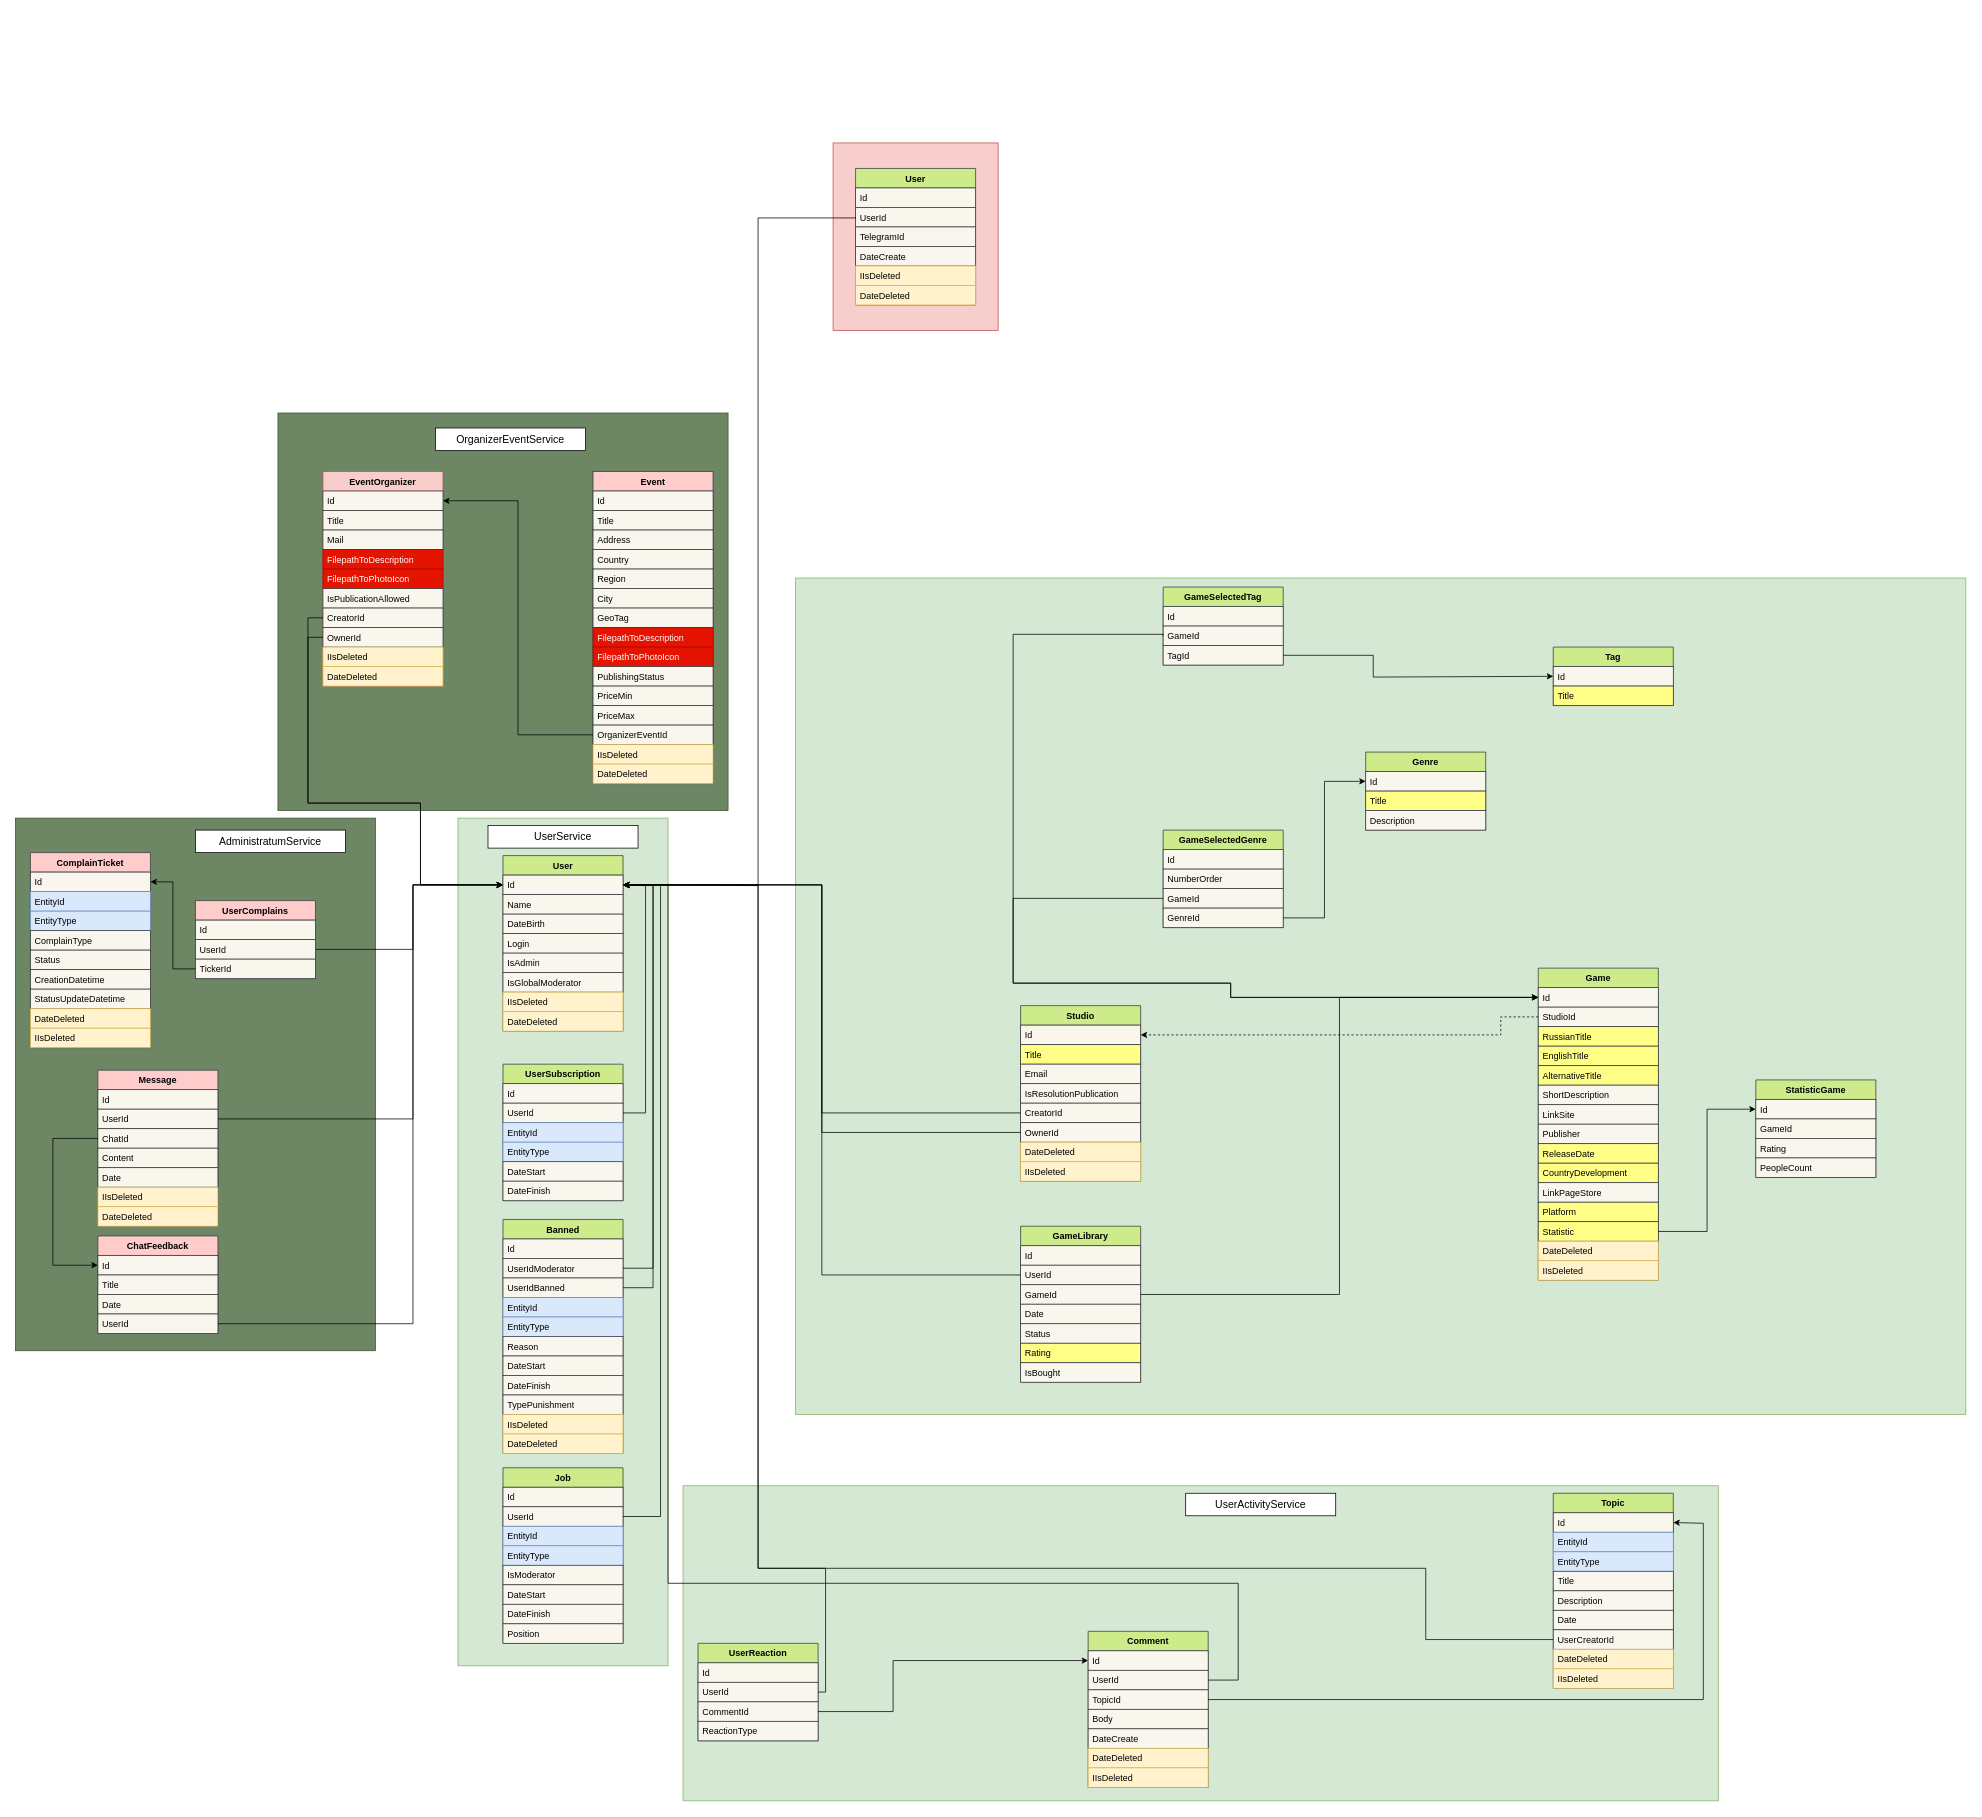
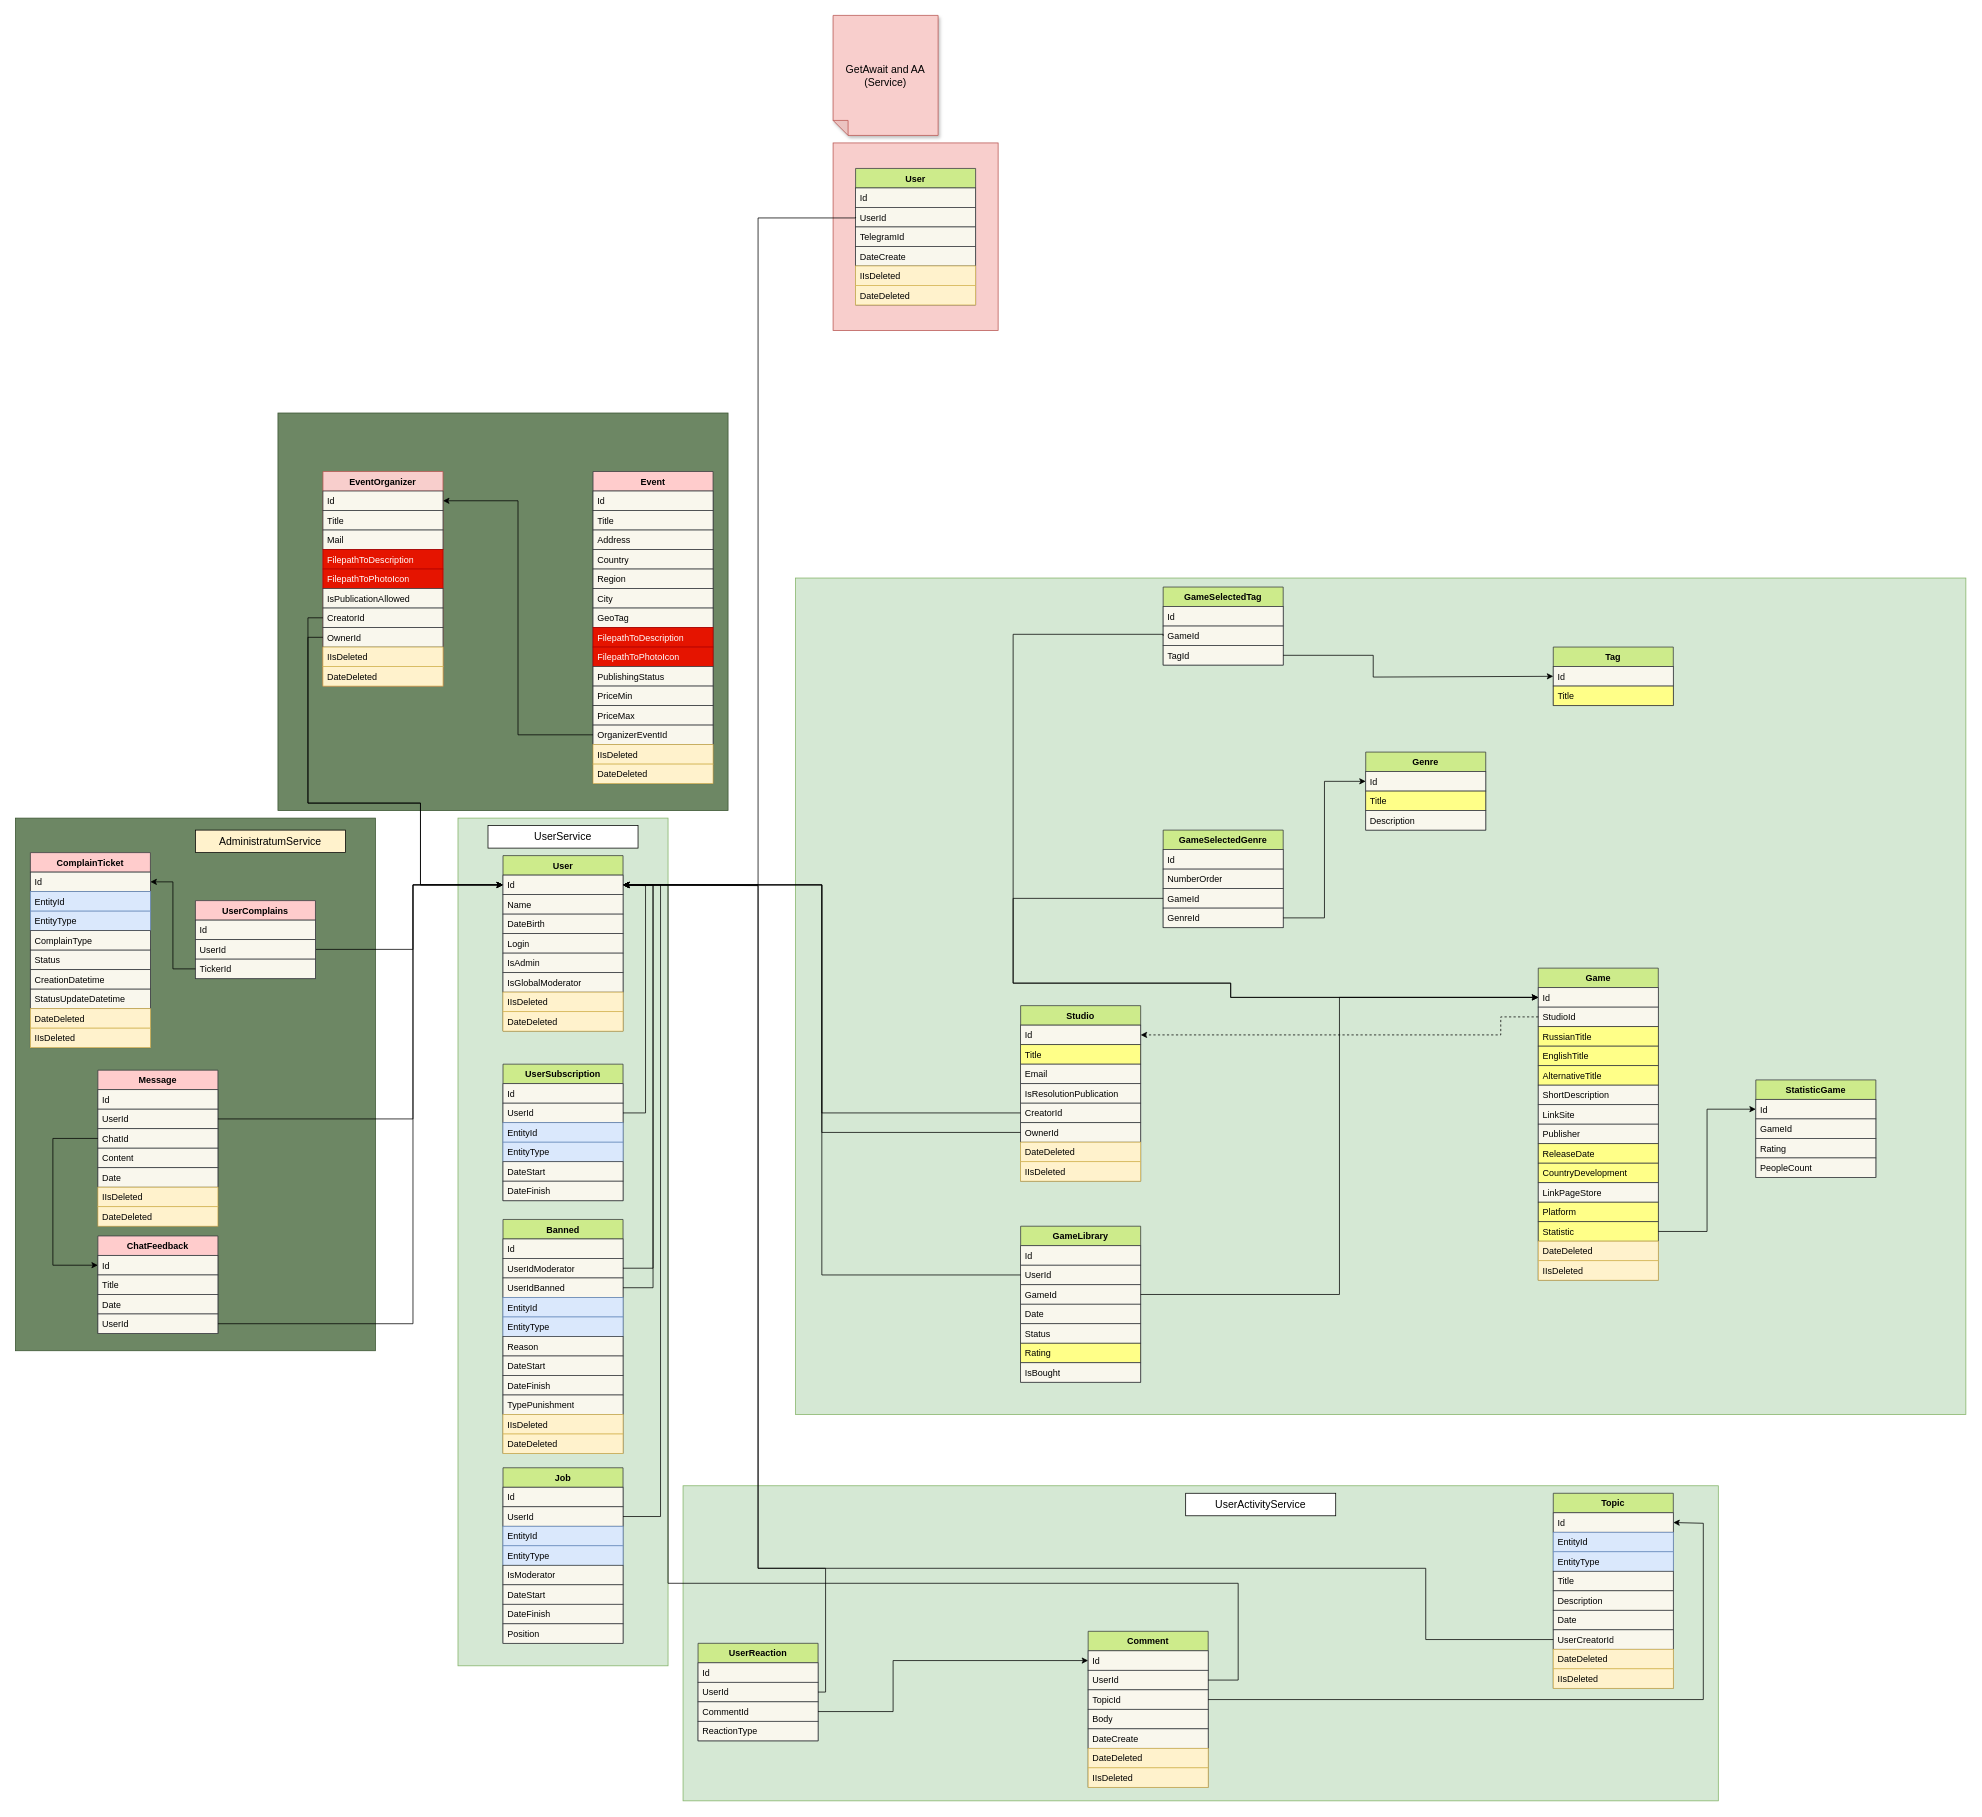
none -> (885, 75)
(510, 439) -> none
(270, 841) -> (270, 841)
